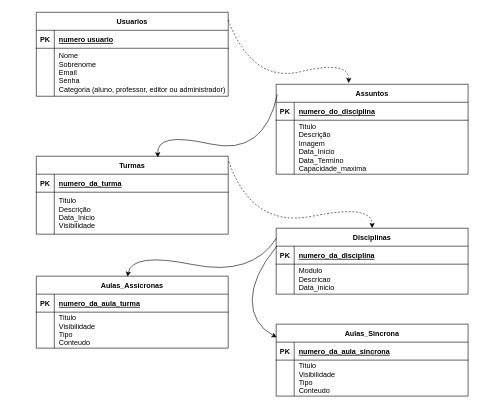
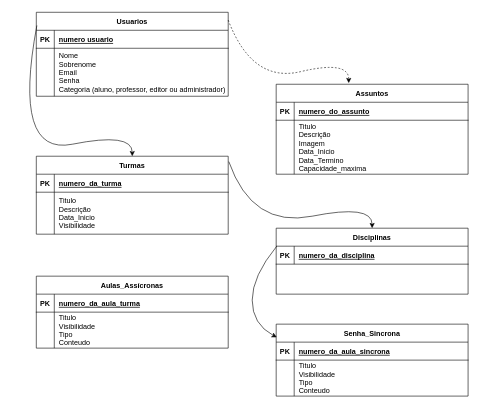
(335, 112) -> (333, 112)
none -> (37, 128)
(223, 146) -> none
(289, 218) -> (289, 218)
(241, 265) -> none
(381, 279) -> none
(372, 334) -> (372, 334)
